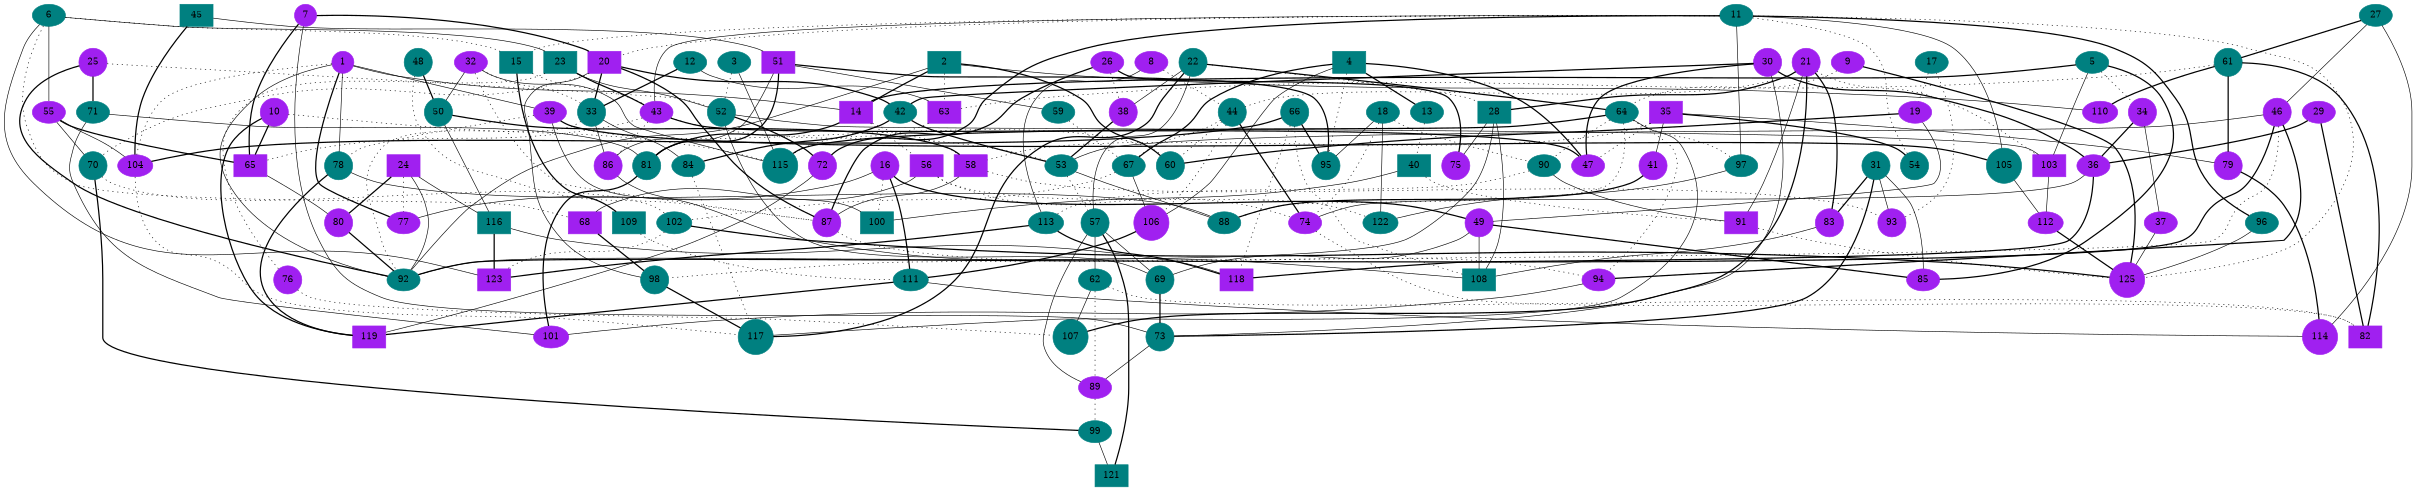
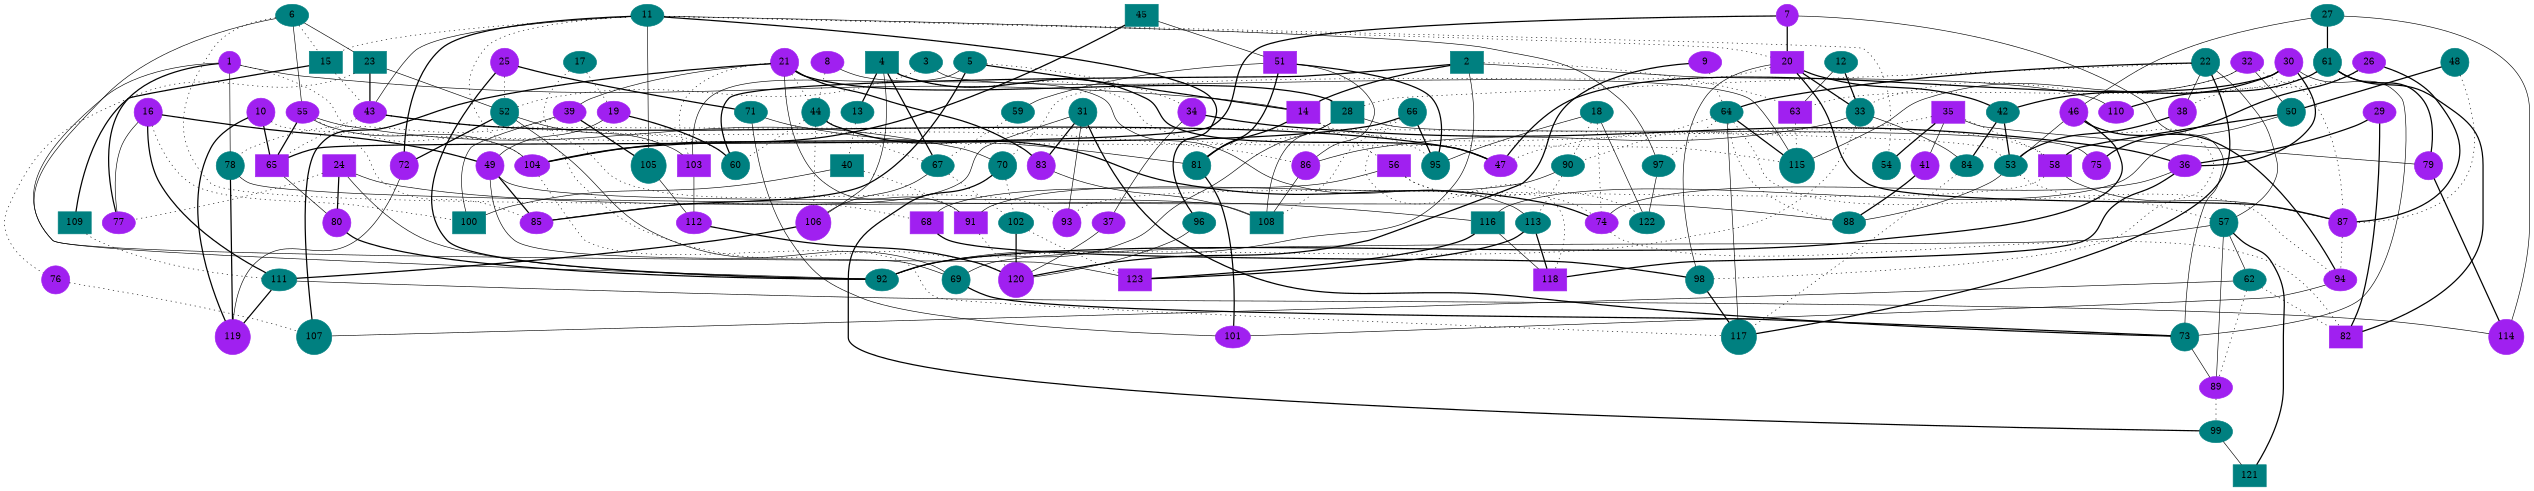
(448, 88) -> (674, 76)
none -> (376, 174)
(2127, 280) -> (1016, 280)
(369, 337) -> (233, 337)
